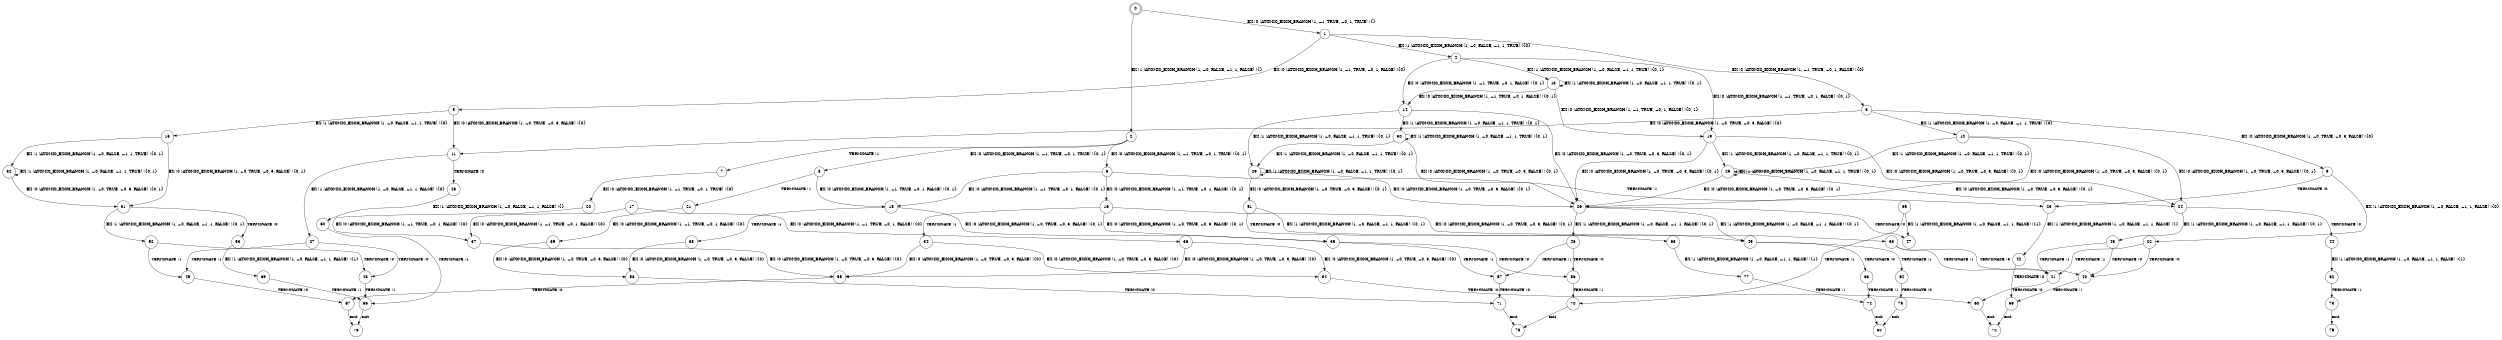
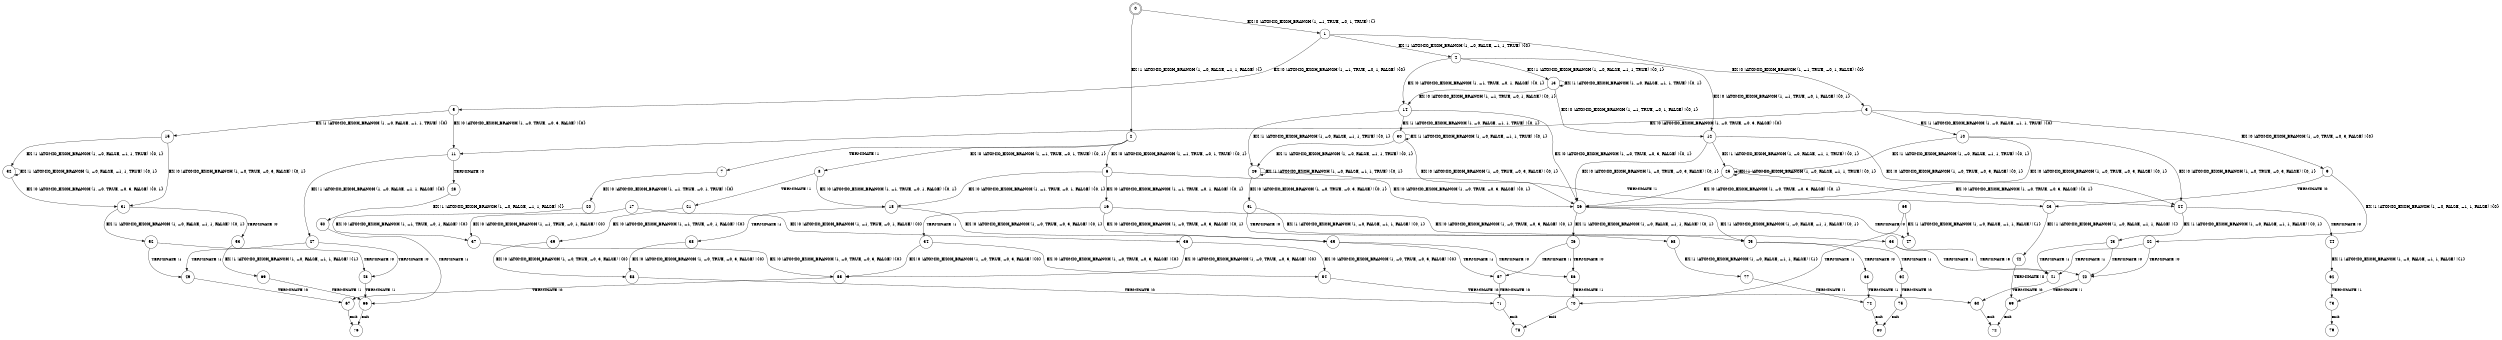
(1710, 137) -> (1710, 137)
